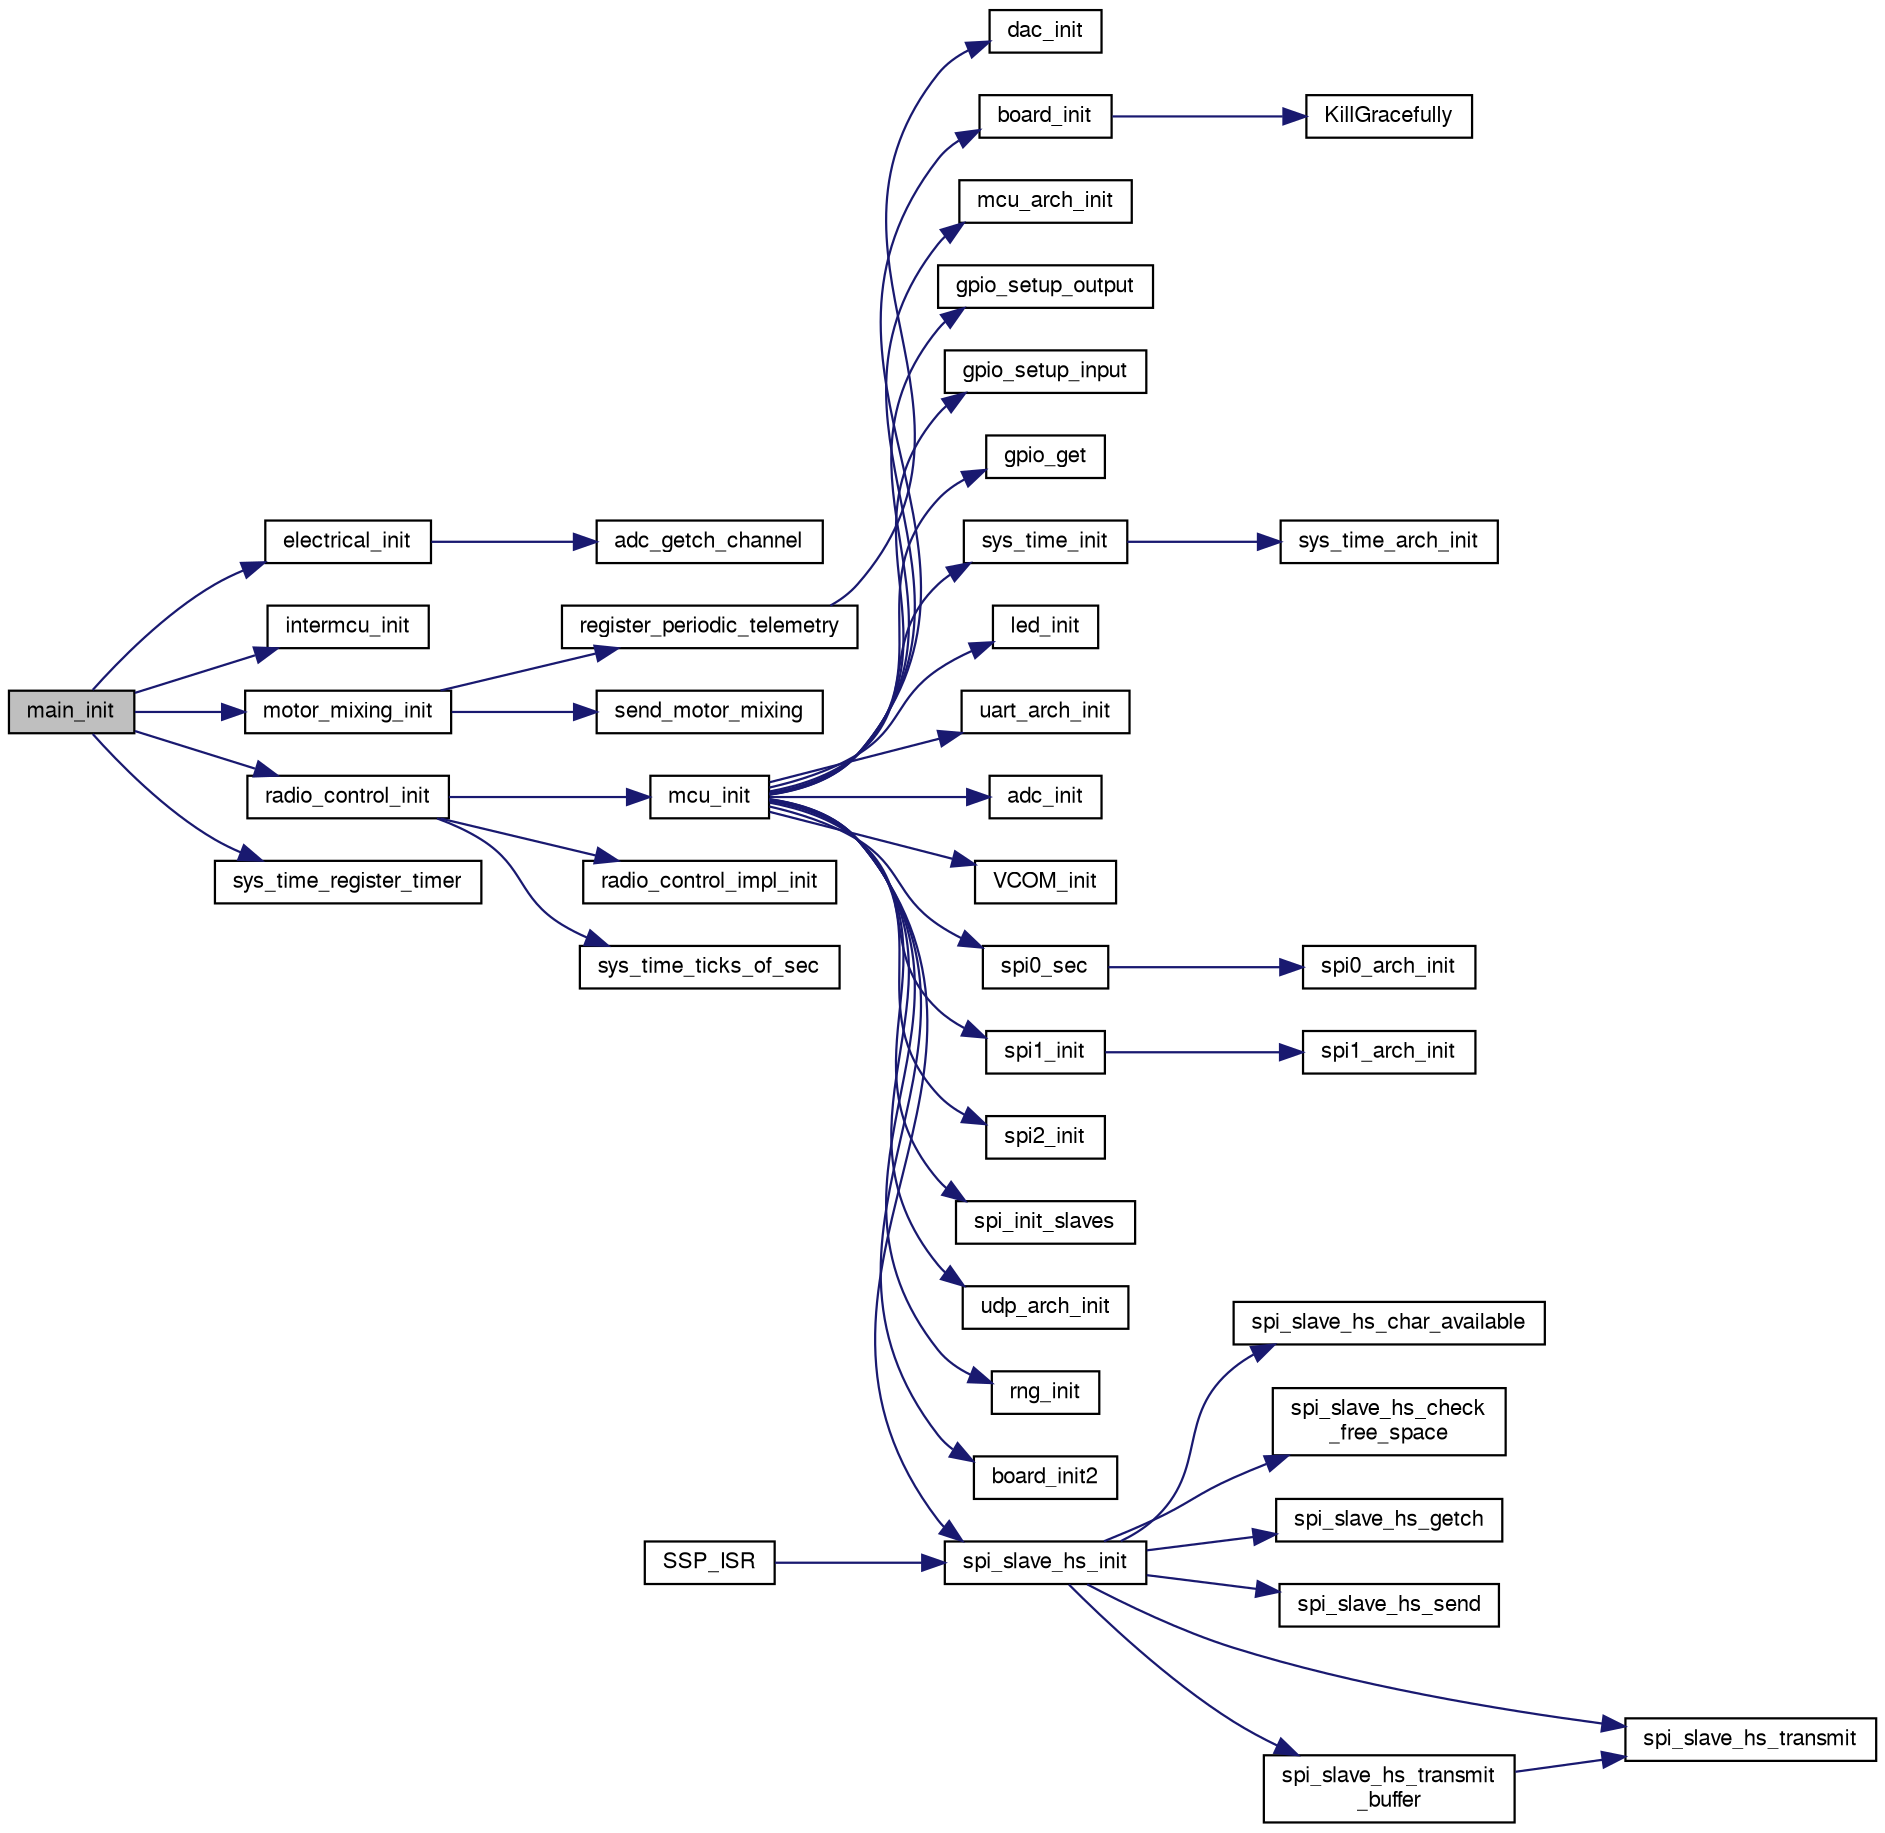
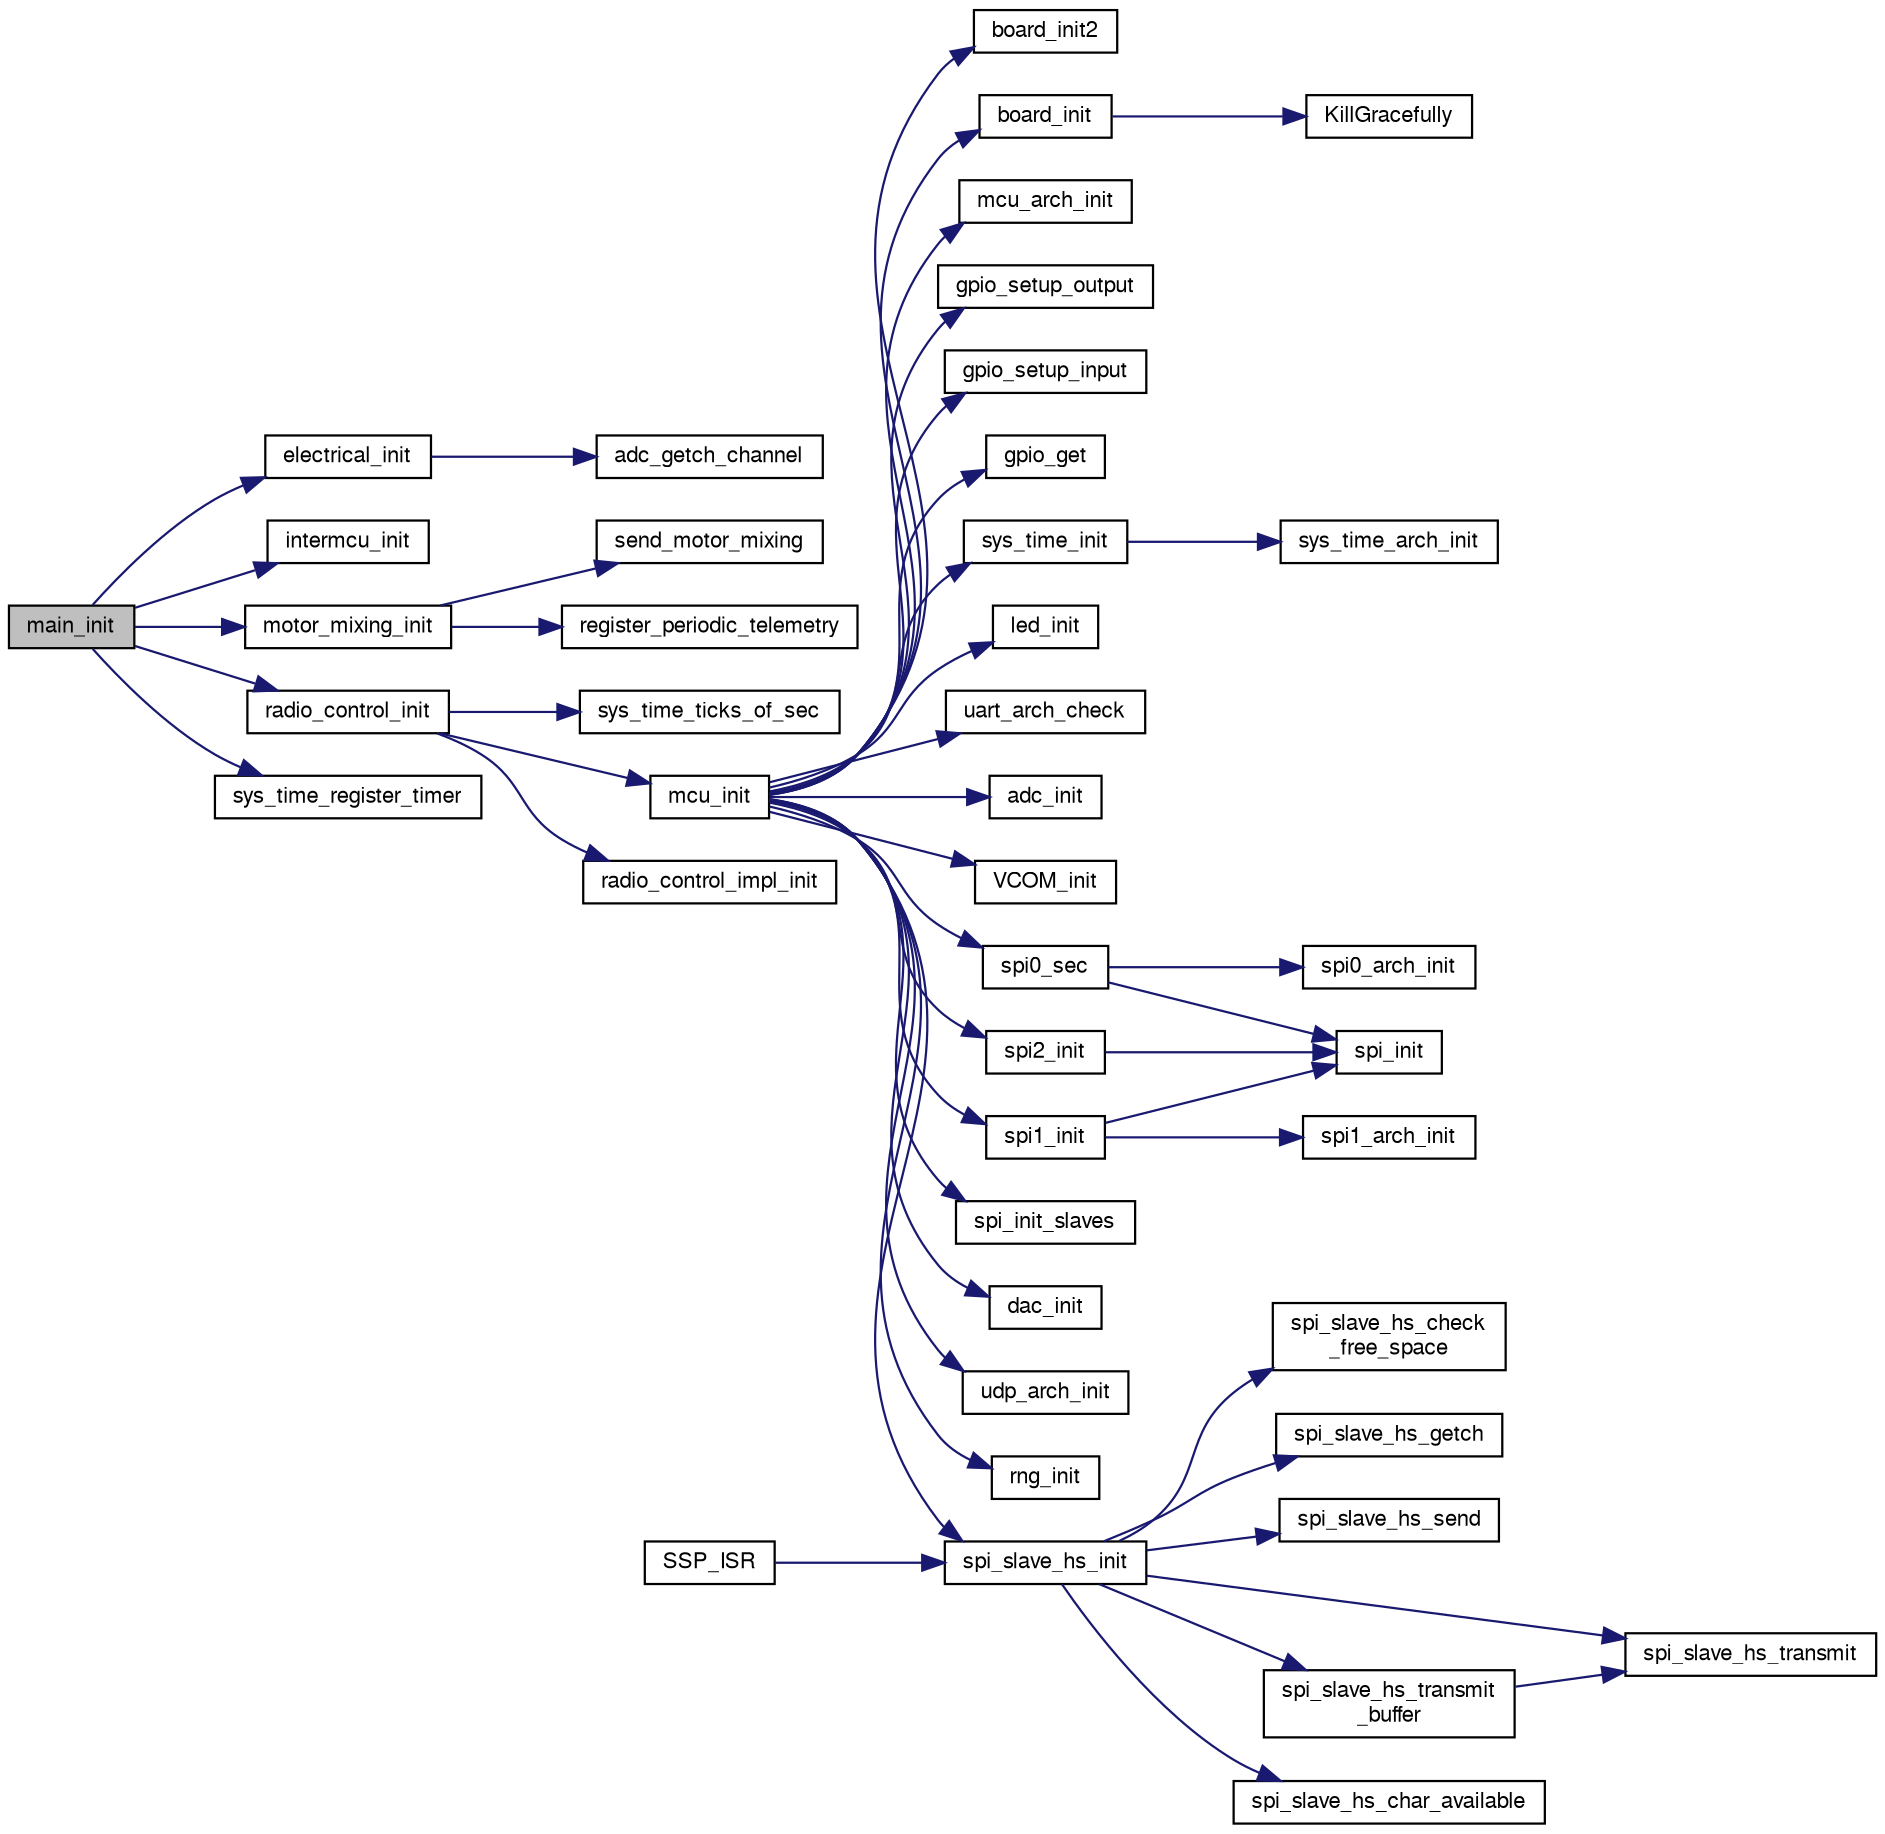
(913, 419) -> (904, 1021)
(1046, 712) -> (1046, 712)
none -> (1389, 1052)
